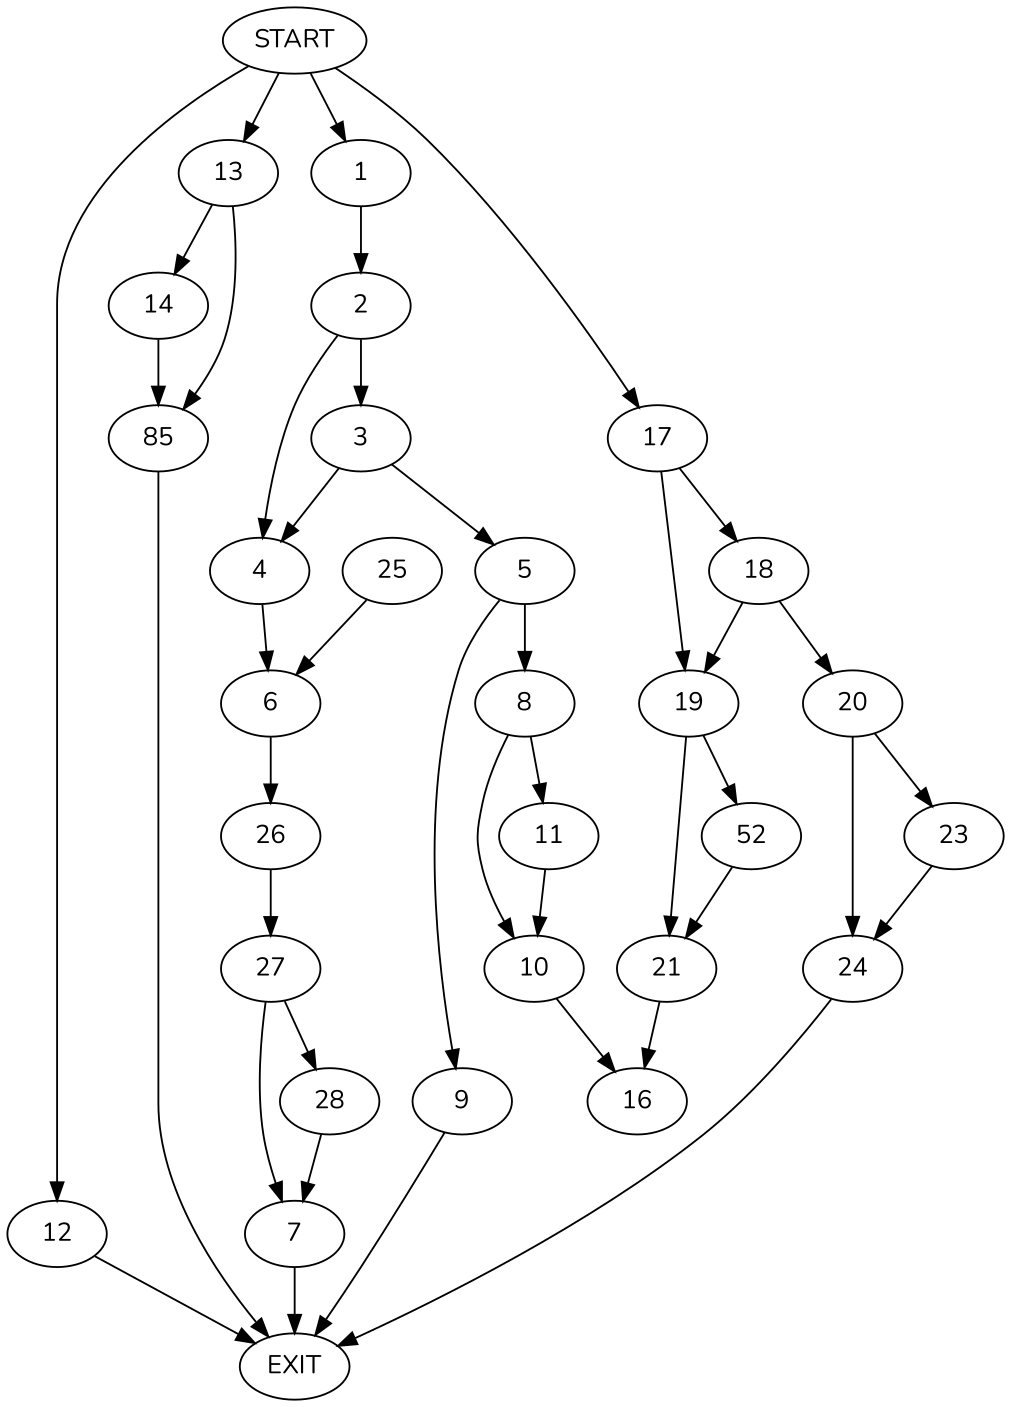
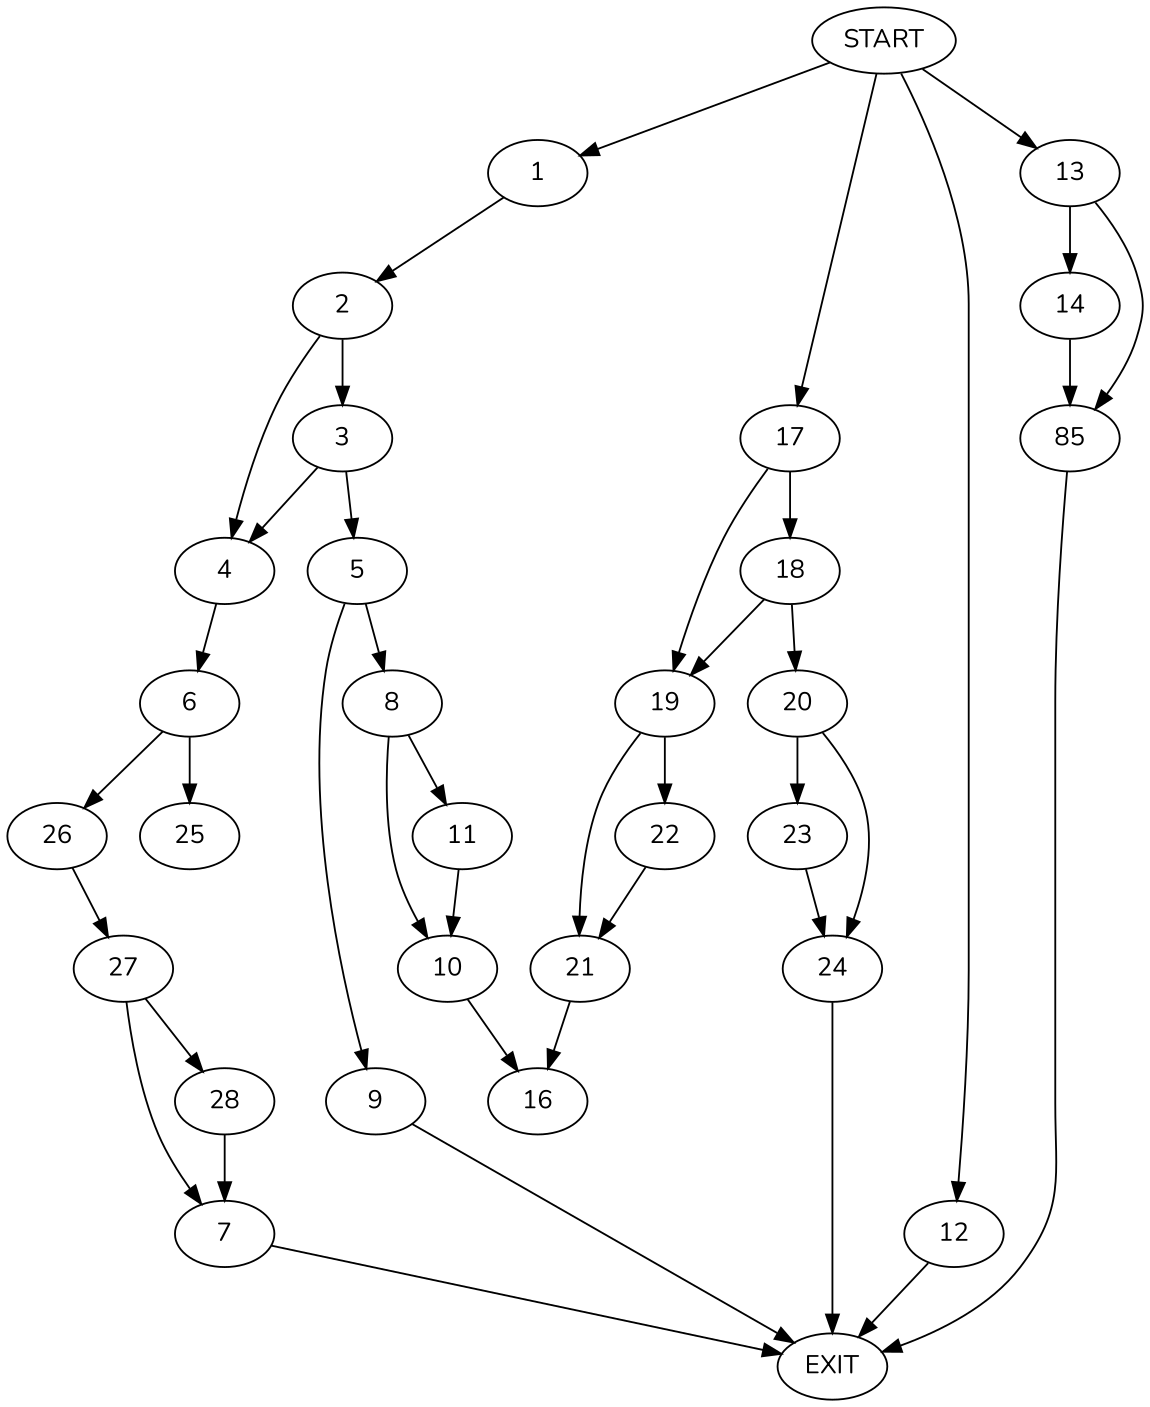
(338, 630) -> (190, 761)
(751, 836) -> (665, 836)
